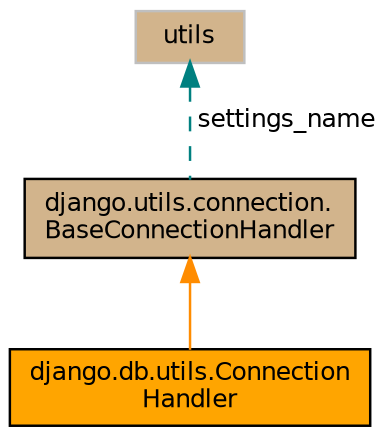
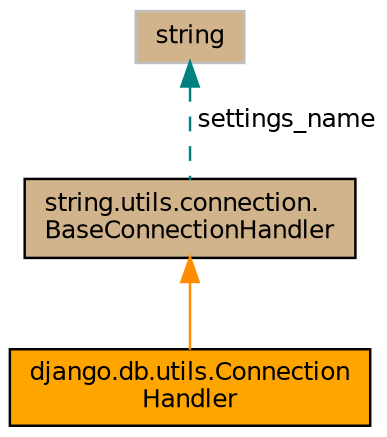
(190, 37) -> (190, 37)
(190, 218) -> (190, 218)
